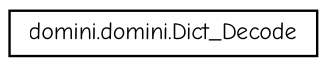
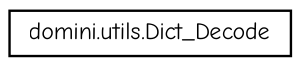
(163, 33) -> (150, 33)
